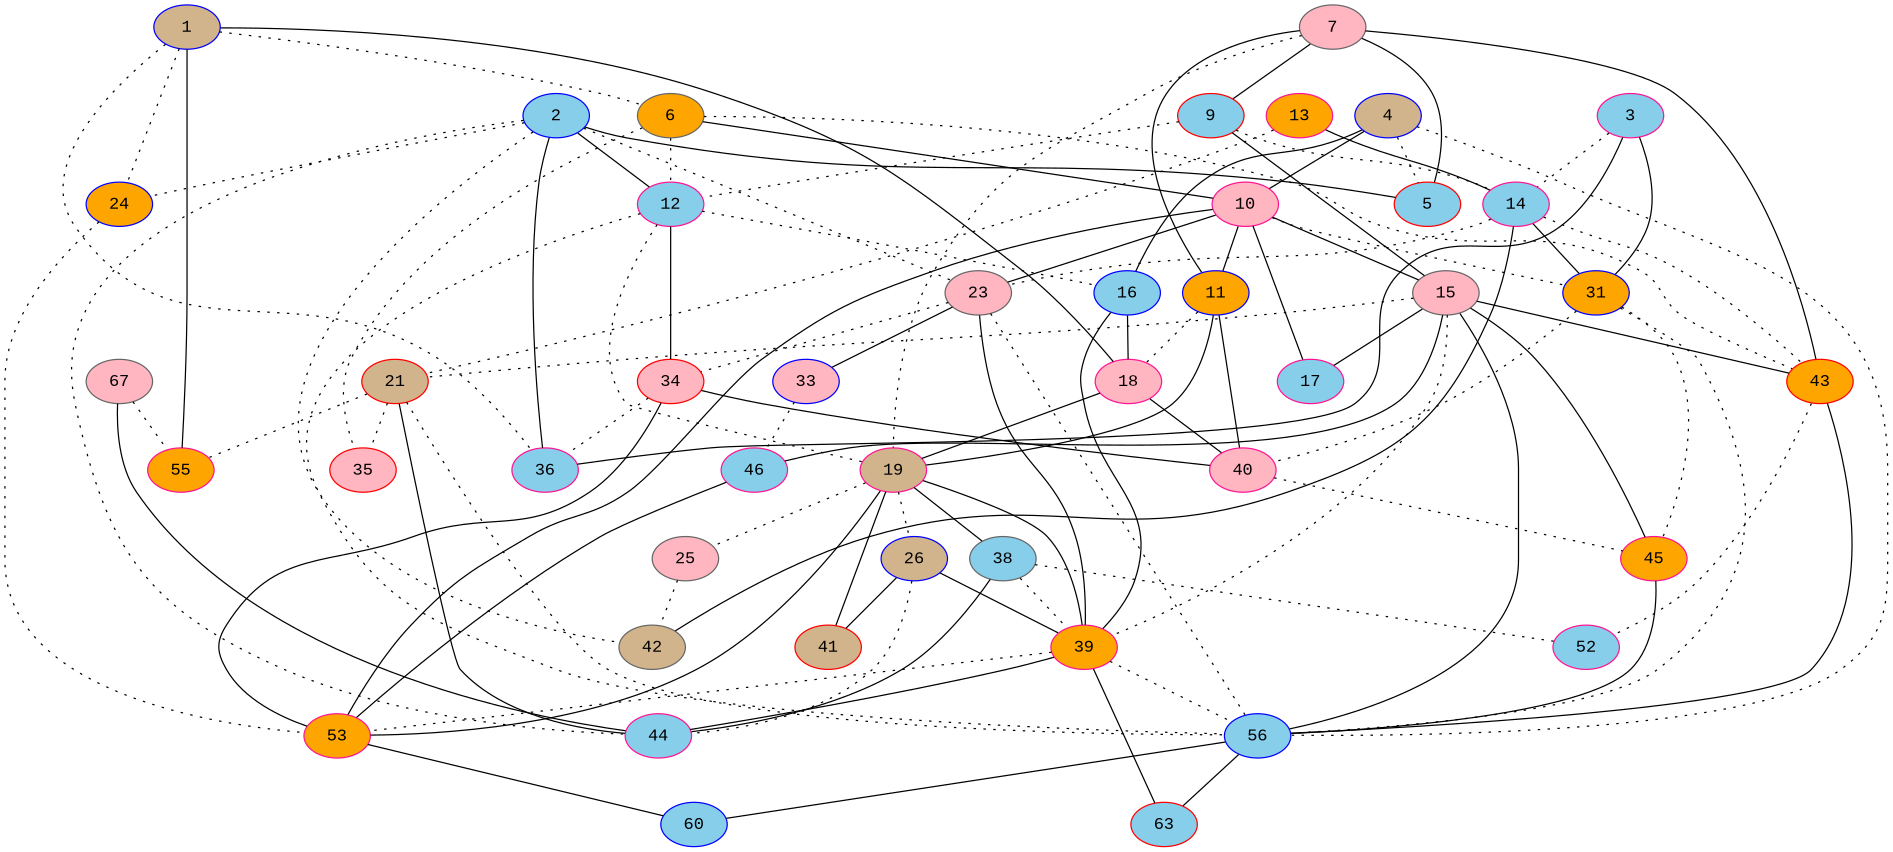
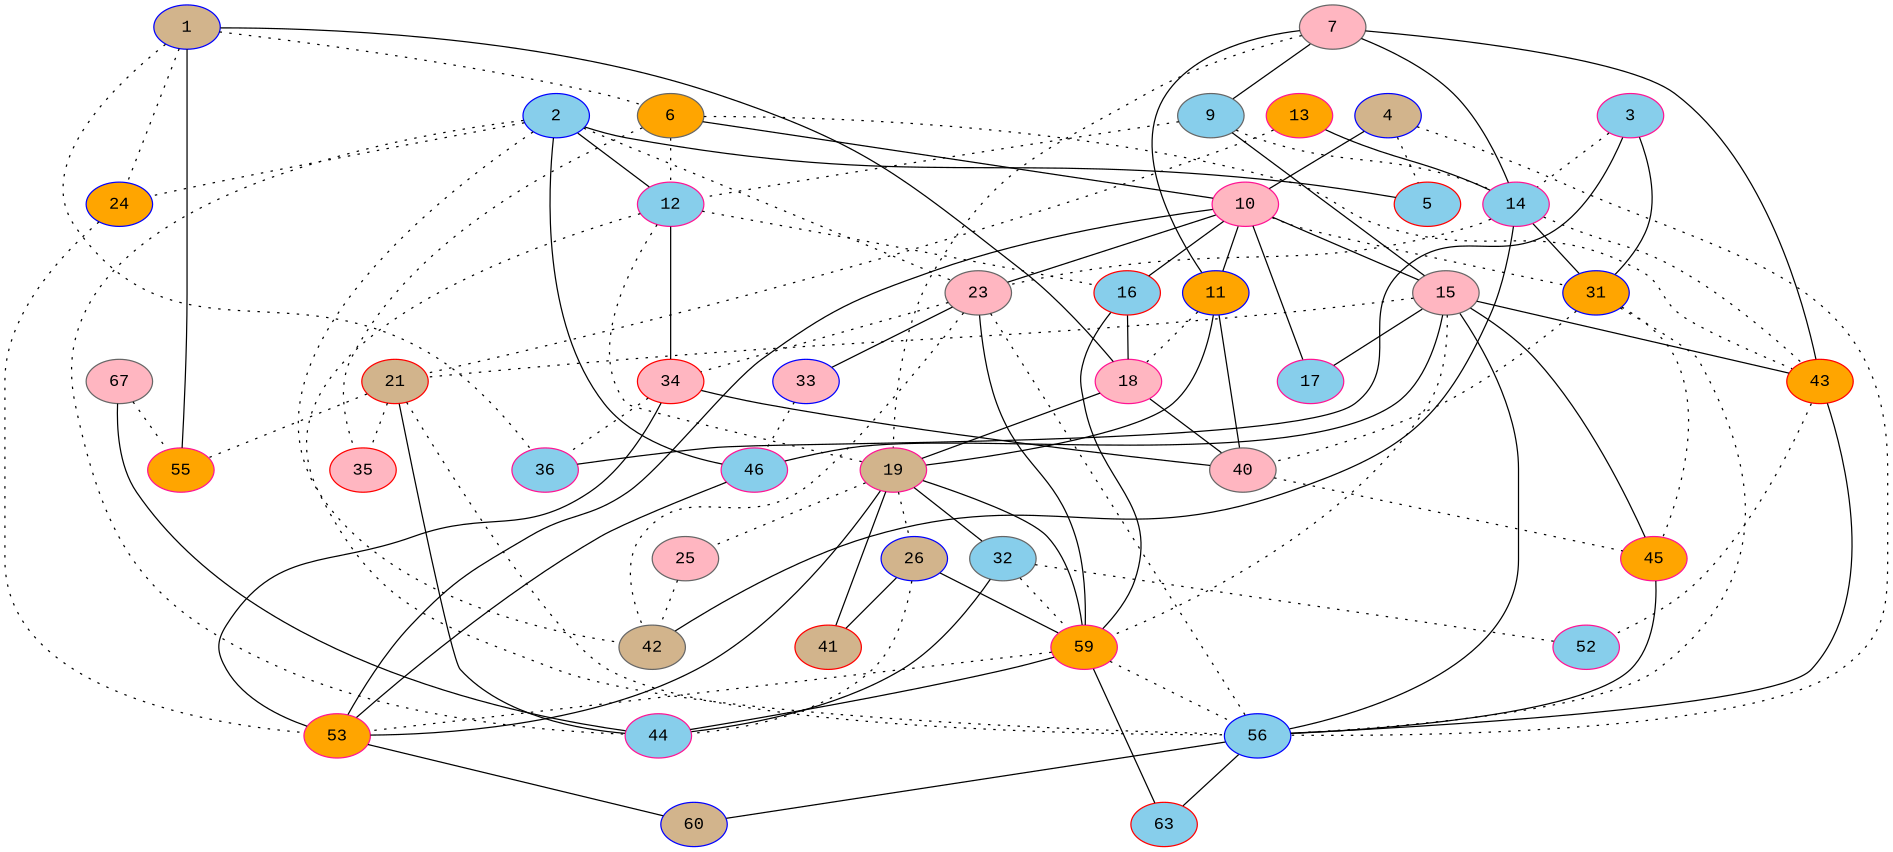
(1432, 93) -> (1452, 93)
(1211, 116) -> (1211, 116)
(1239, 161) -> (1194, 243)
(533, 292) -> (568, 332)
(1127, 293) -> (1127, 293)
(1243, 470) -> (1243, 470)
none -> (790, 496)
(1003, 559) -> (1003, 559)
(1084, 647) -> (1084, 647)
(694, 824) -> (694, 824)
